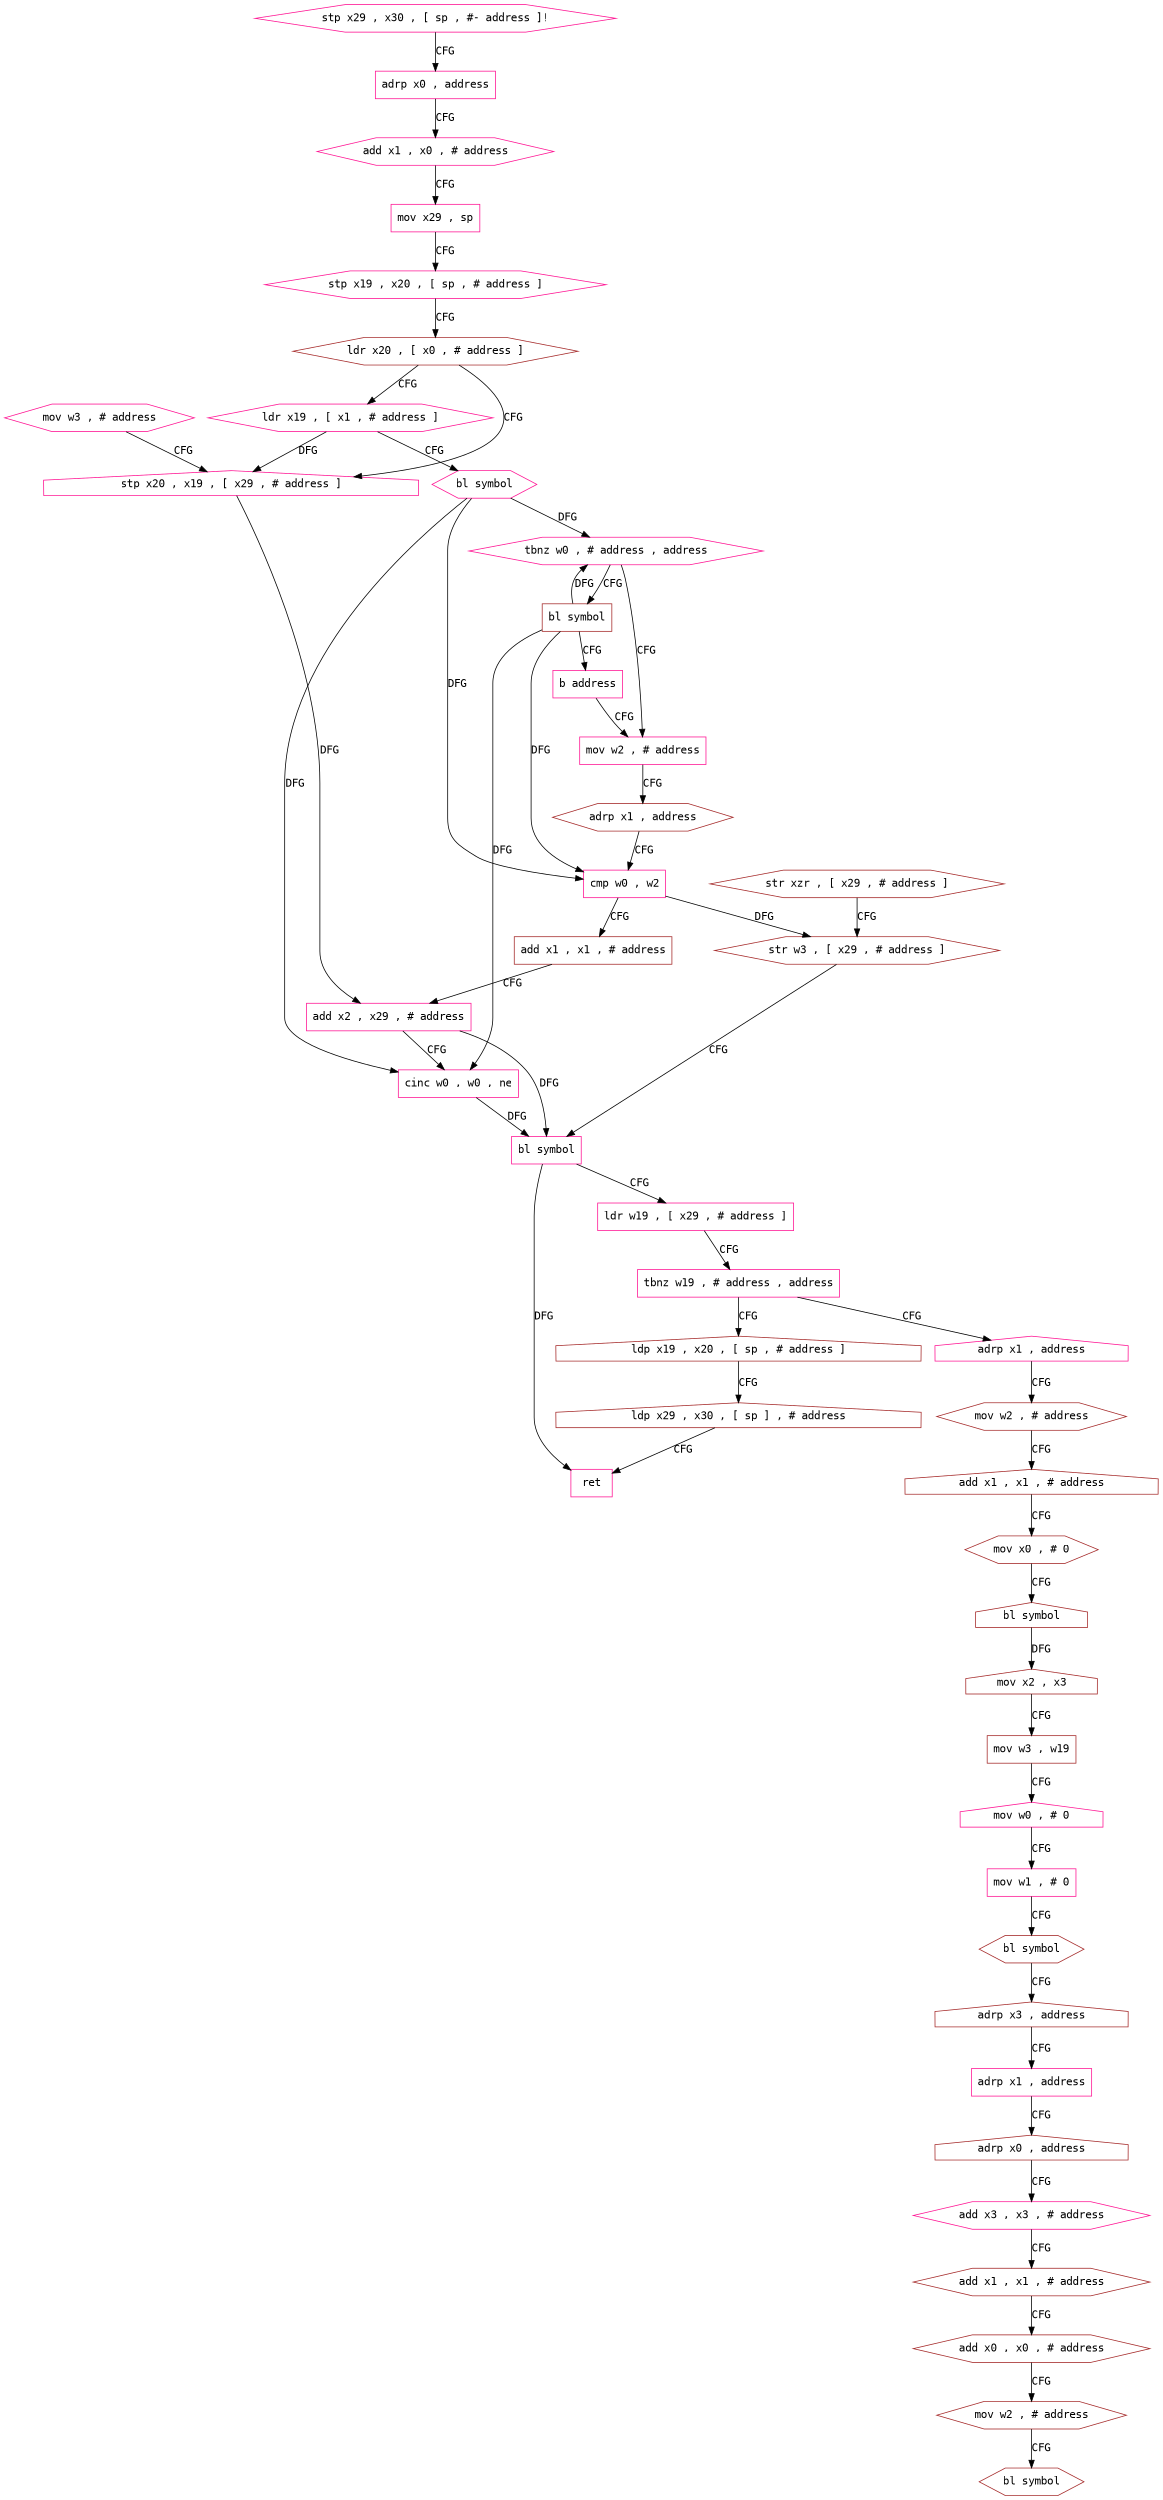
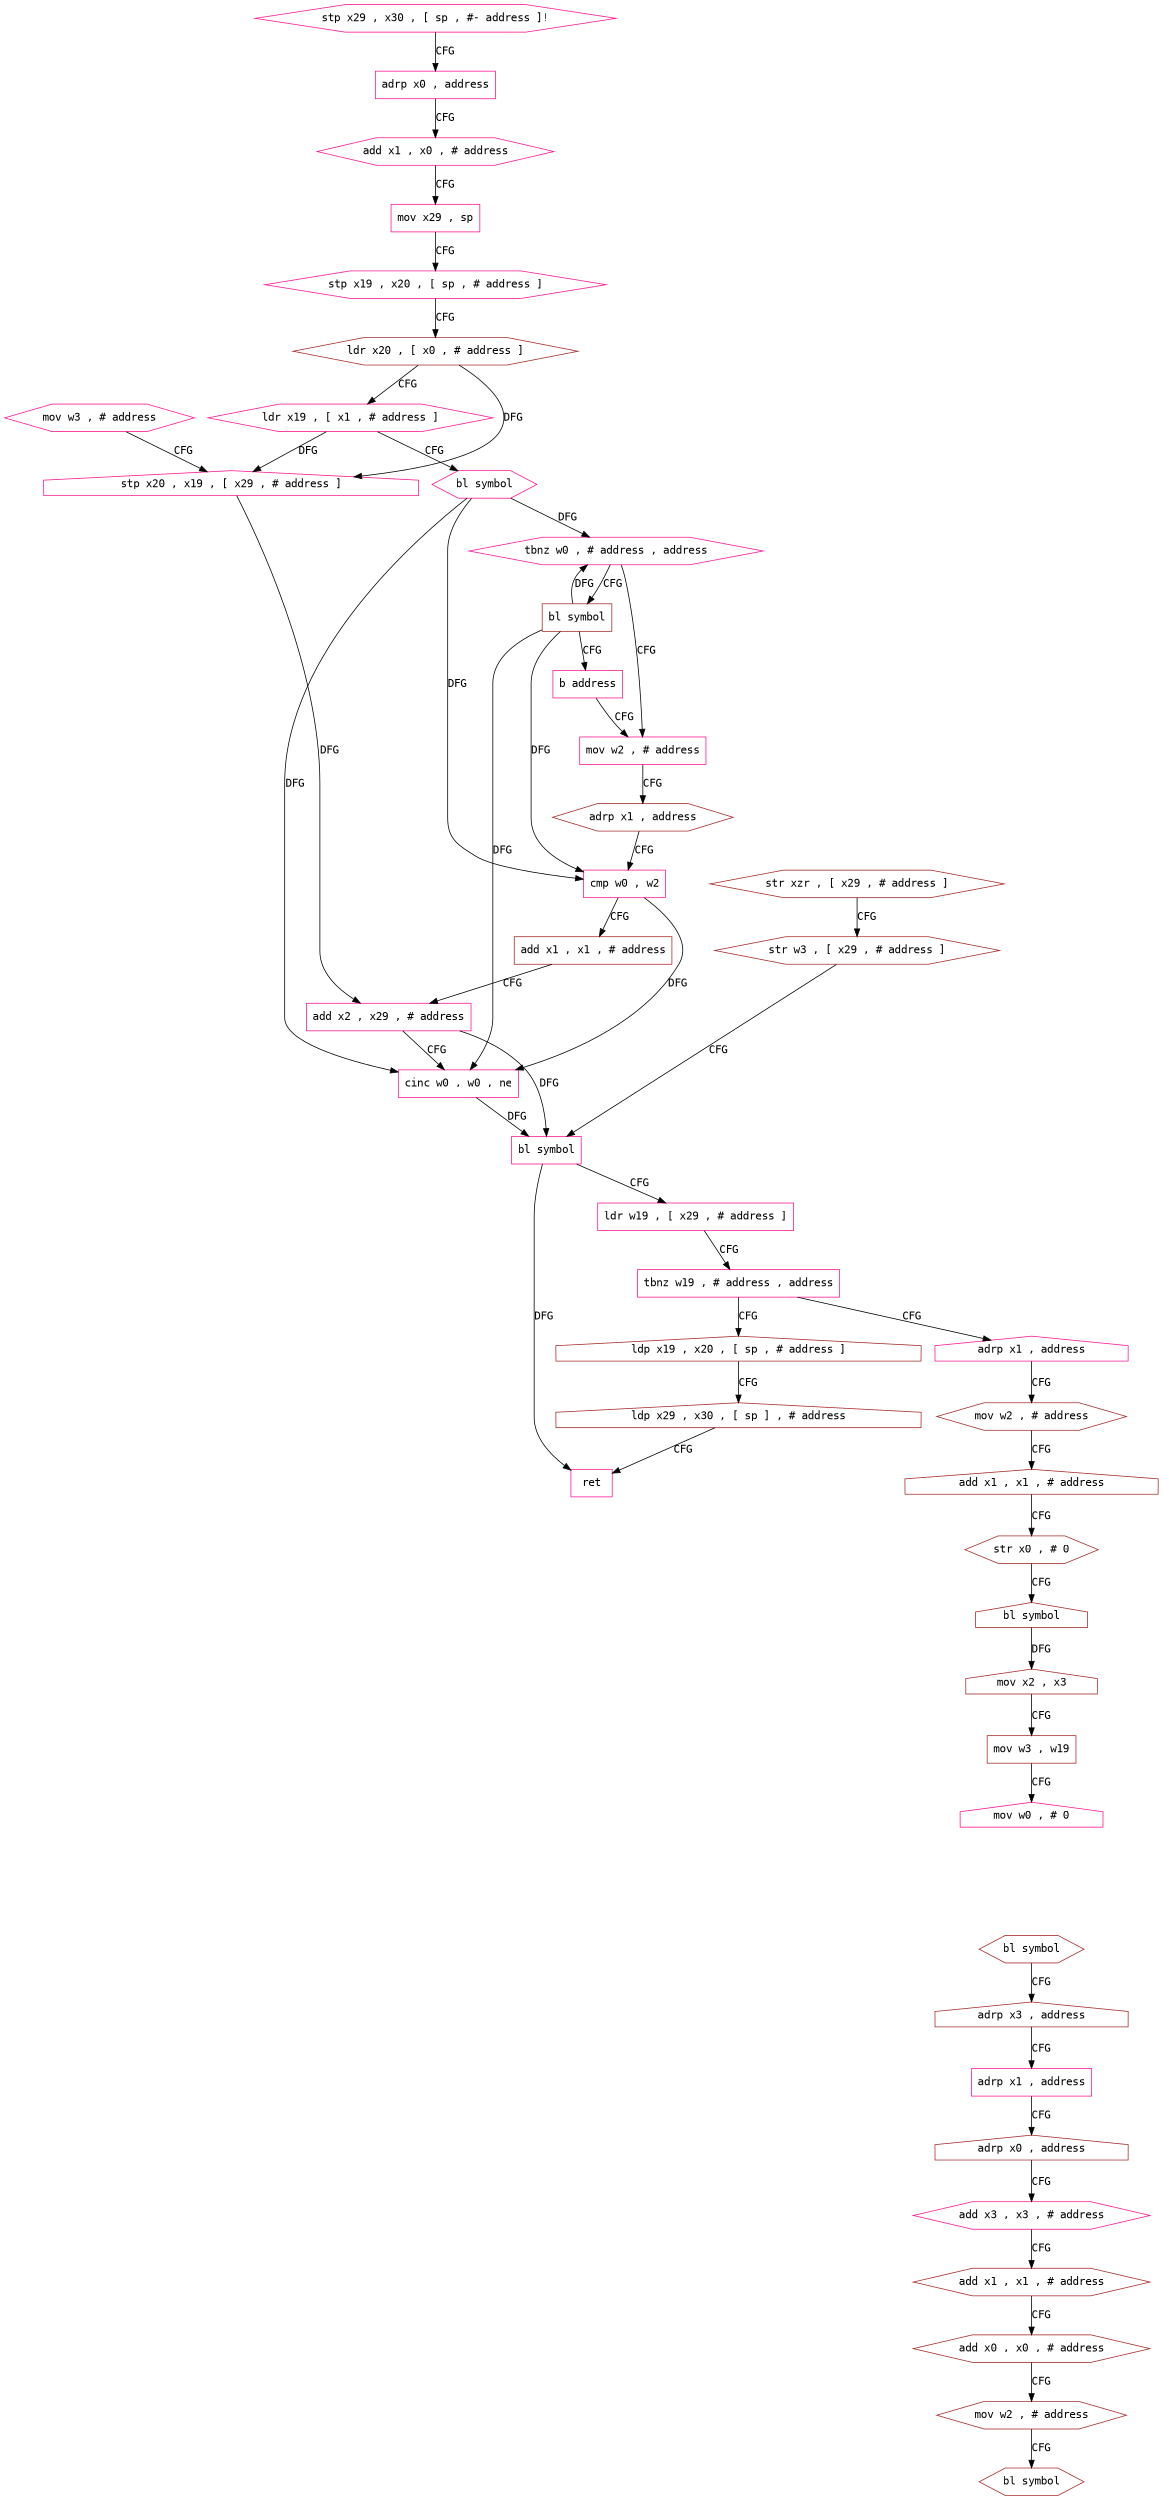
(513, 418) -> (513, 418)
(734, 915) -> (643, 1005)
(1032, 1550) -> (1032, 1550)
(1032, 1883) -> none
